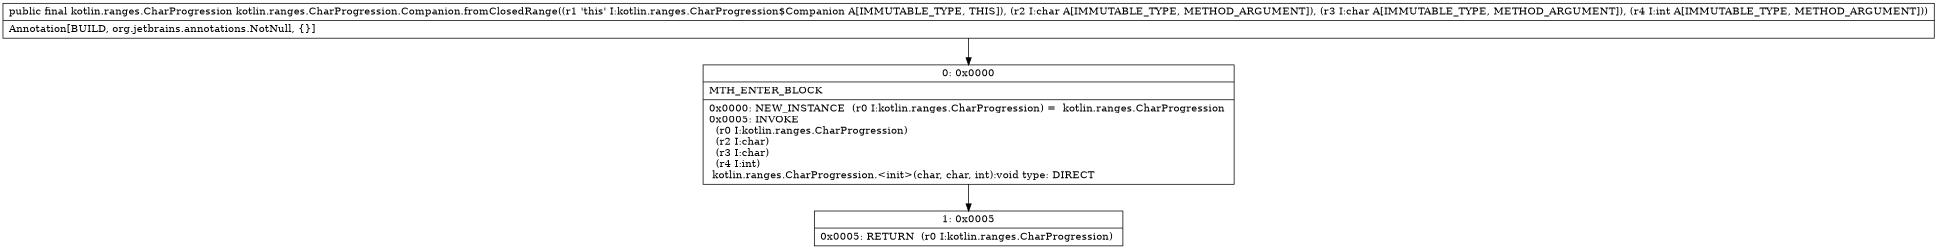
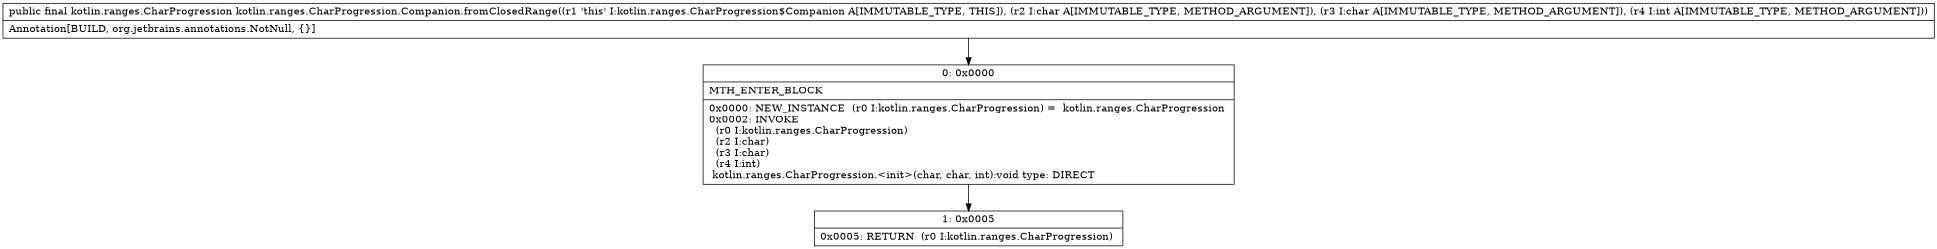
(758, 119) -> (758, 119)
